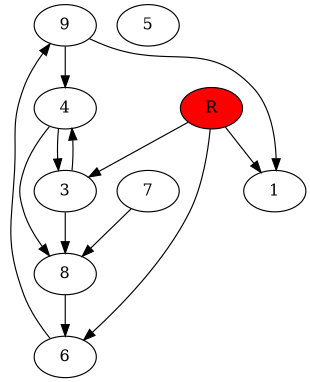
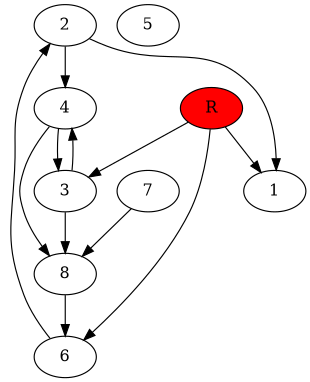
(65, 25) -> (65, 25)
